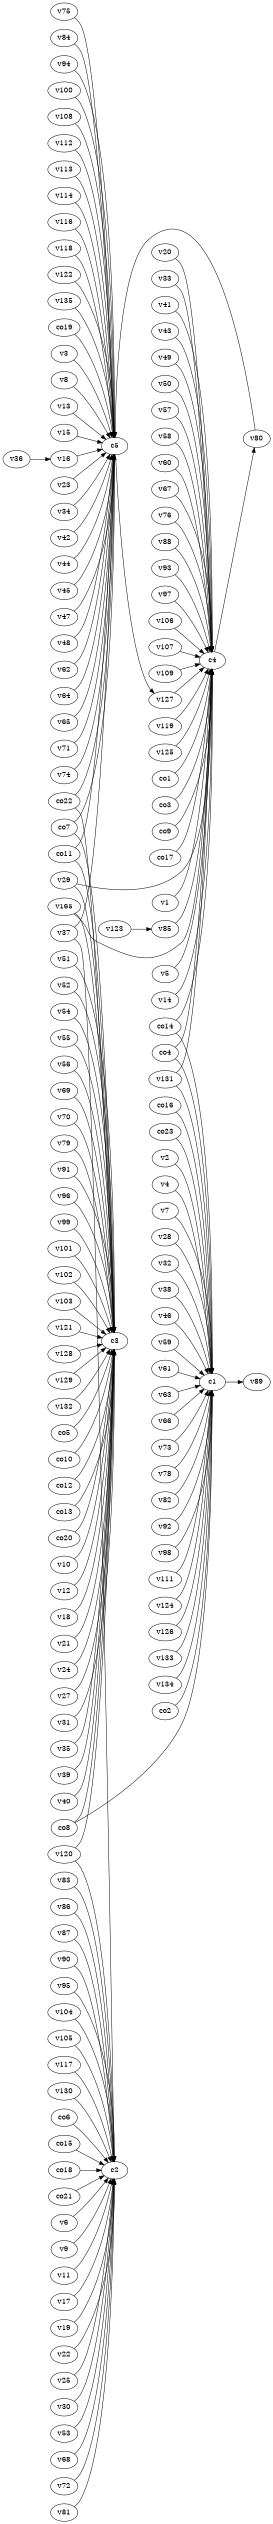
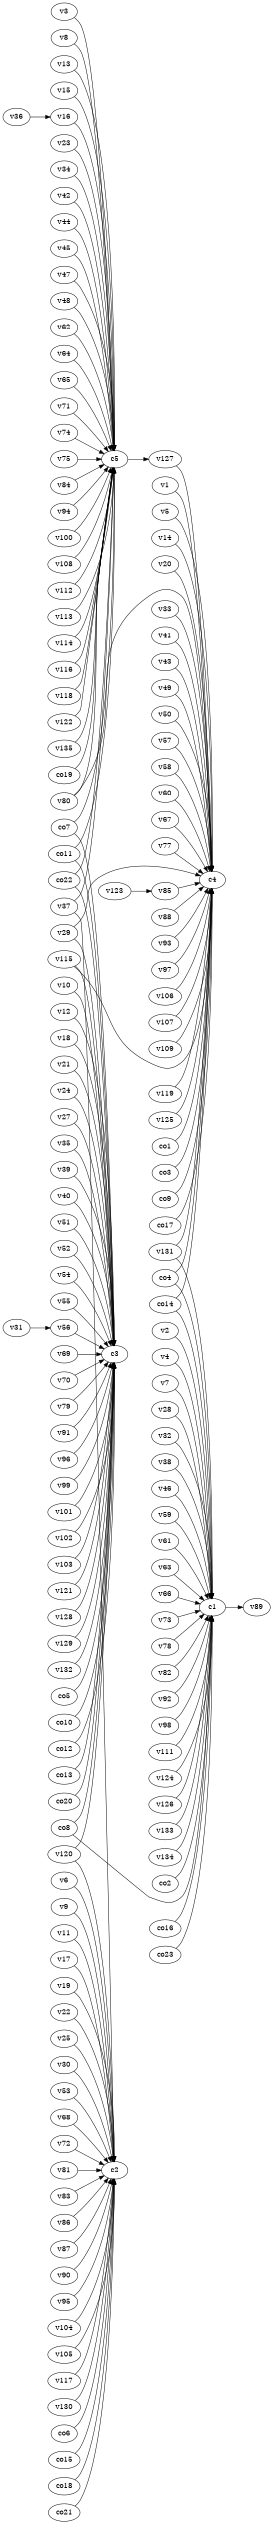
(165, 516) -> (165, 846)
(234, 552) -> (185, 603)
(64, 907) -> (64, 959)
(110, 1539) -> (38, 1328)
